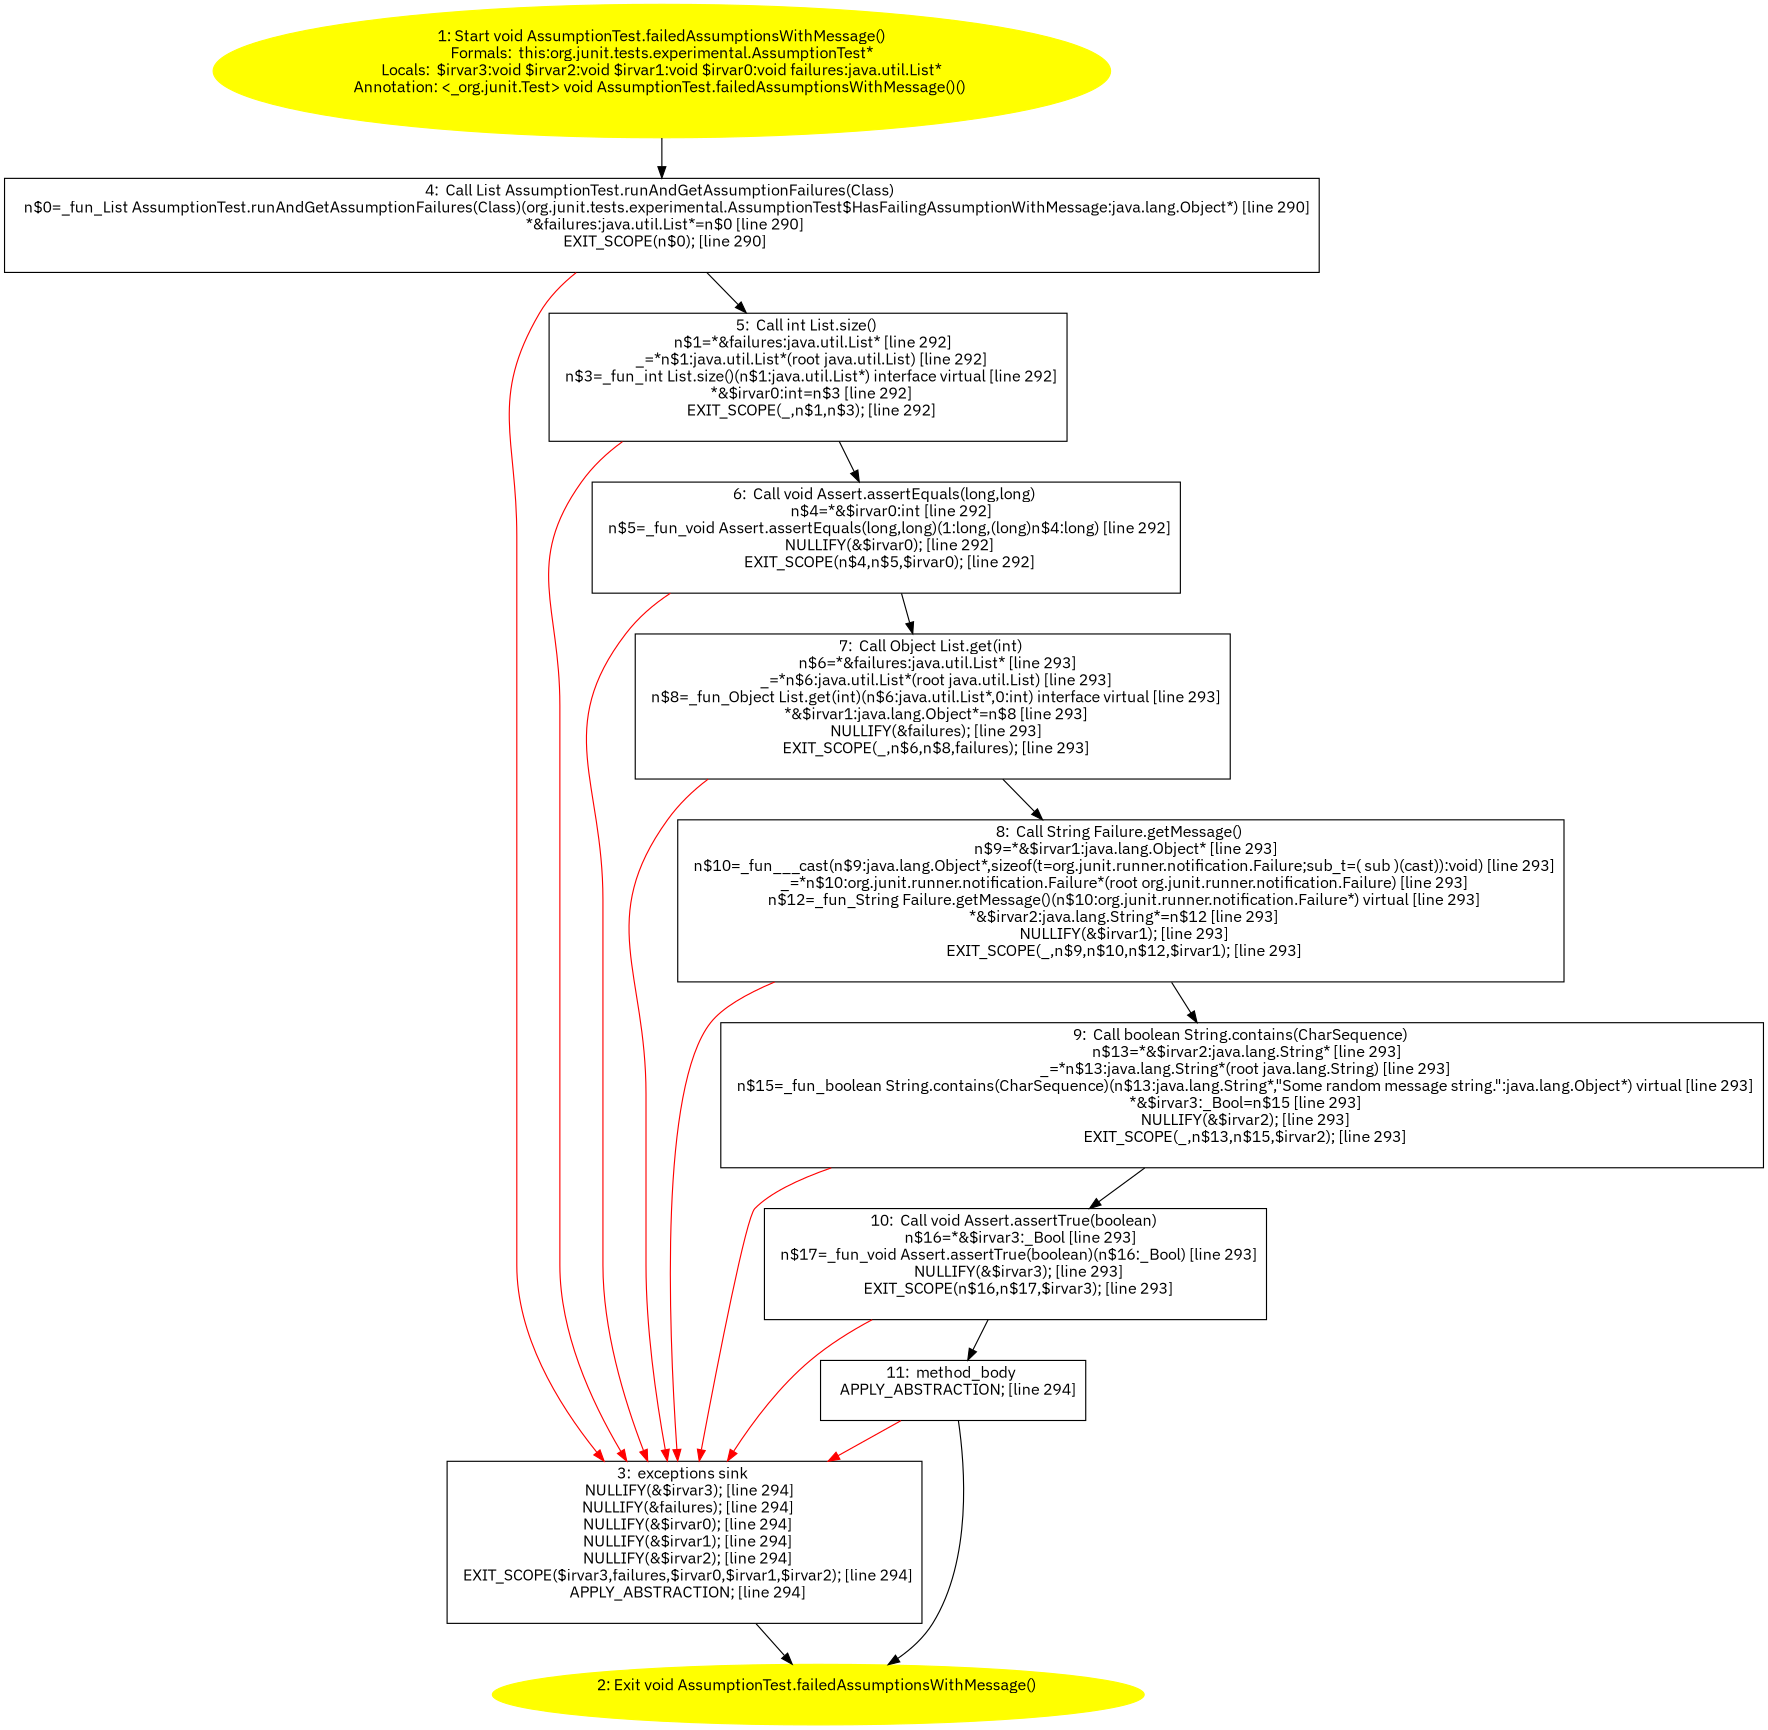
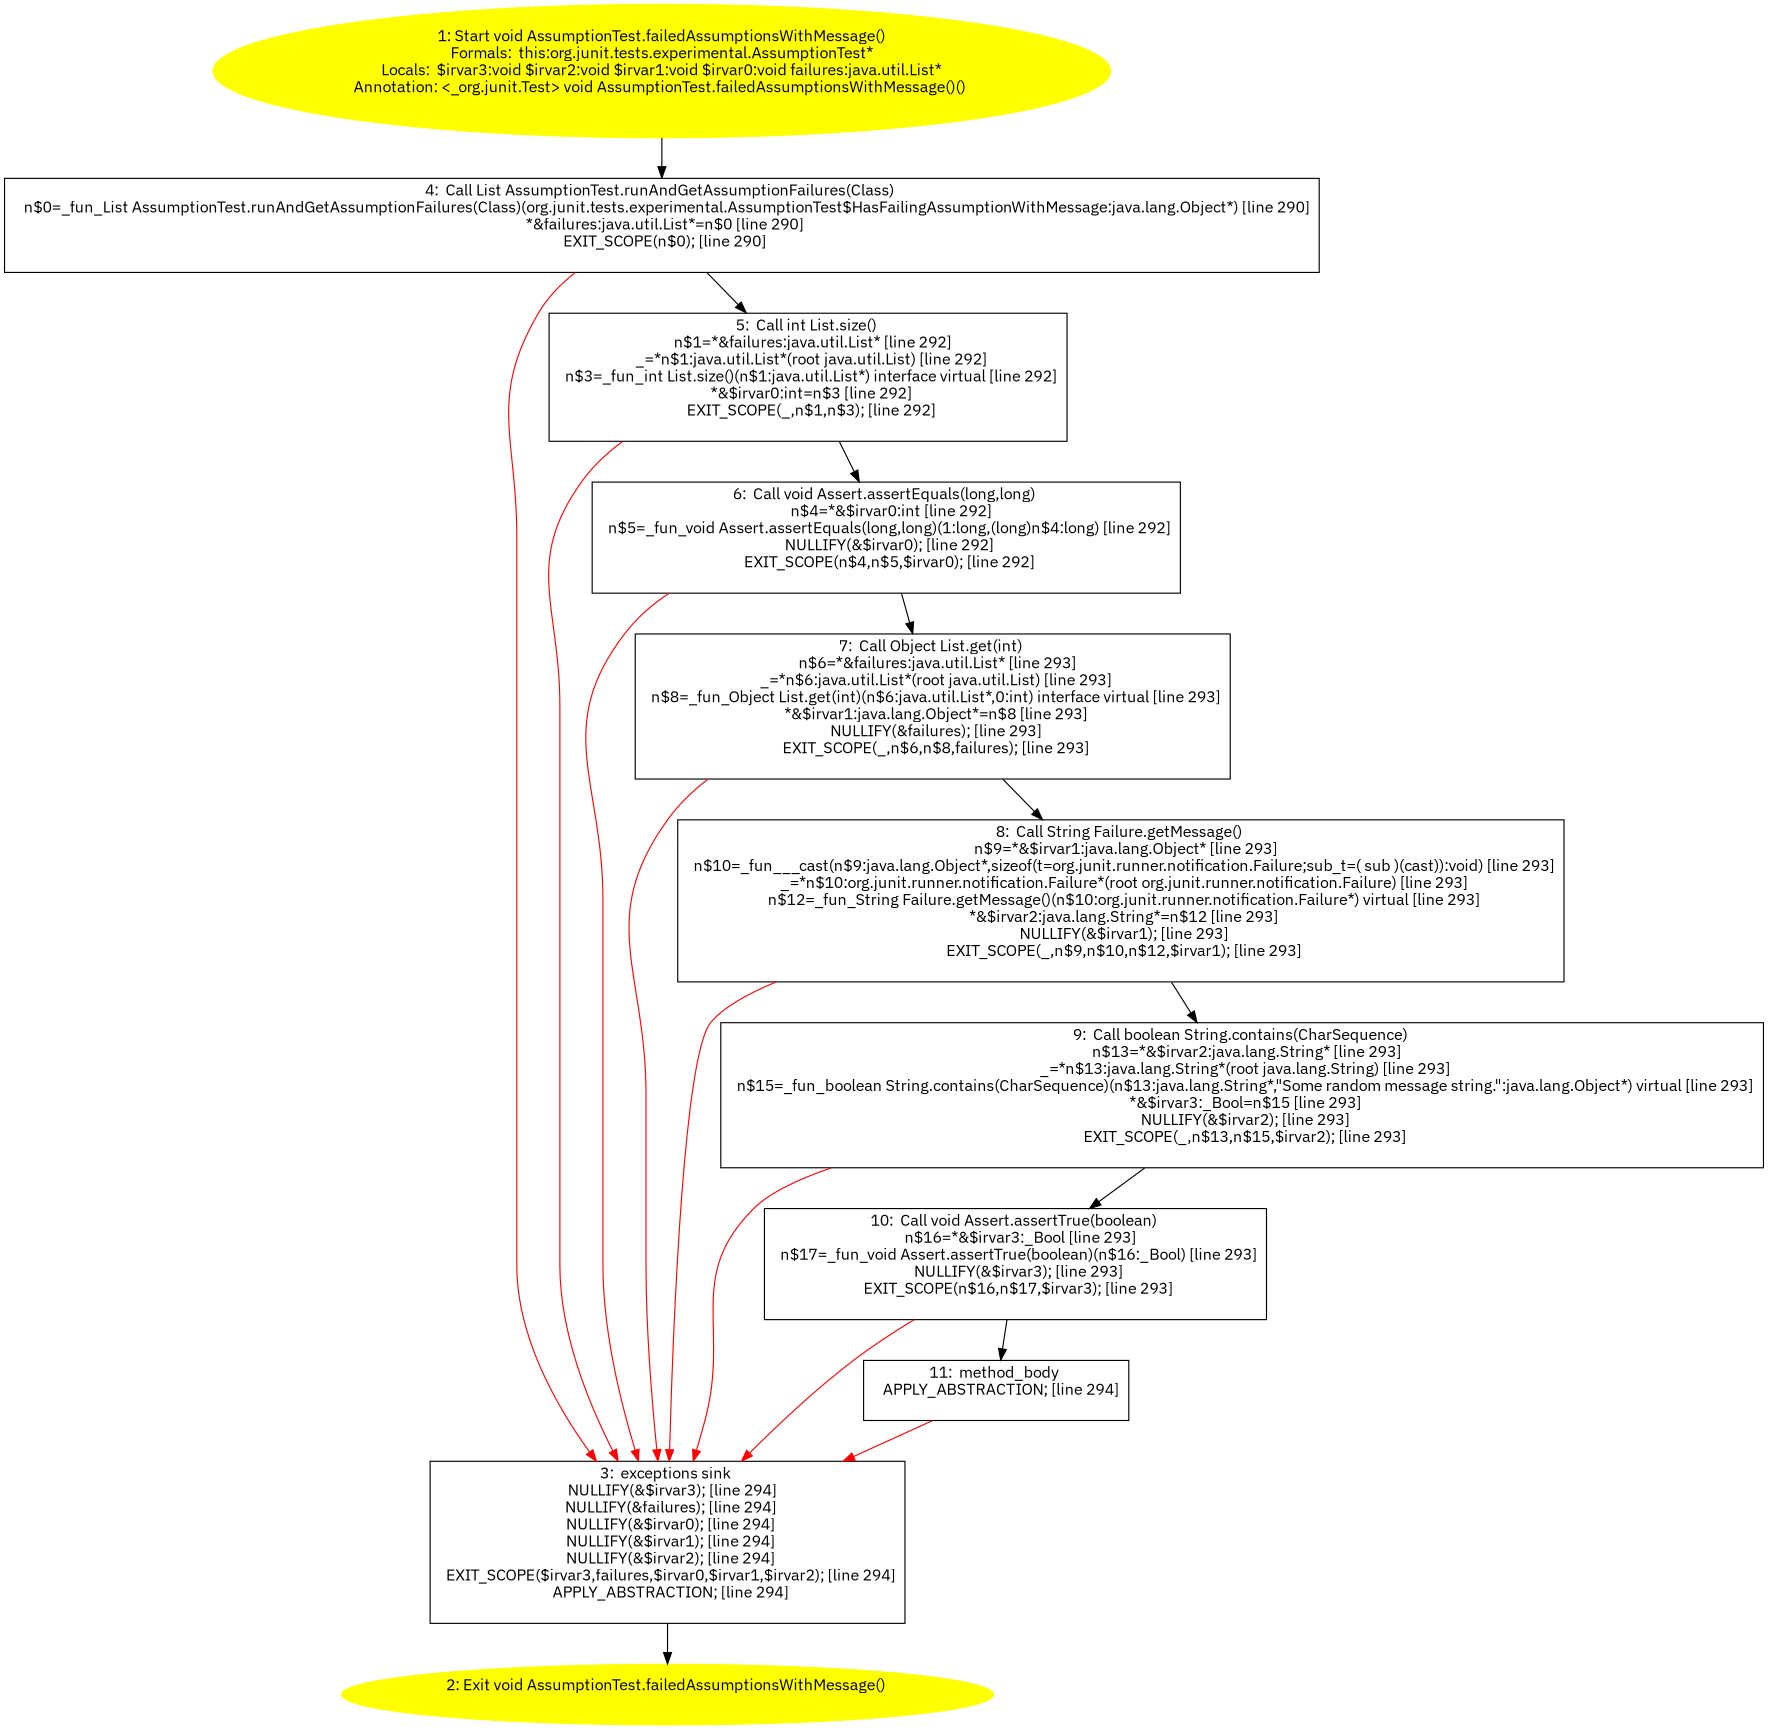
(959, 1549) -> none
